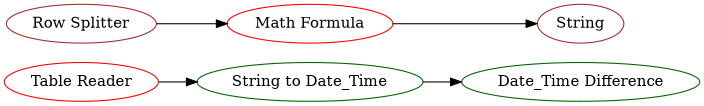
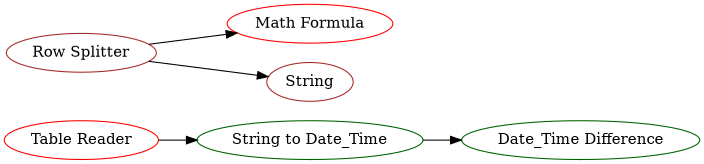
(459, 24) -> (203, 68)
